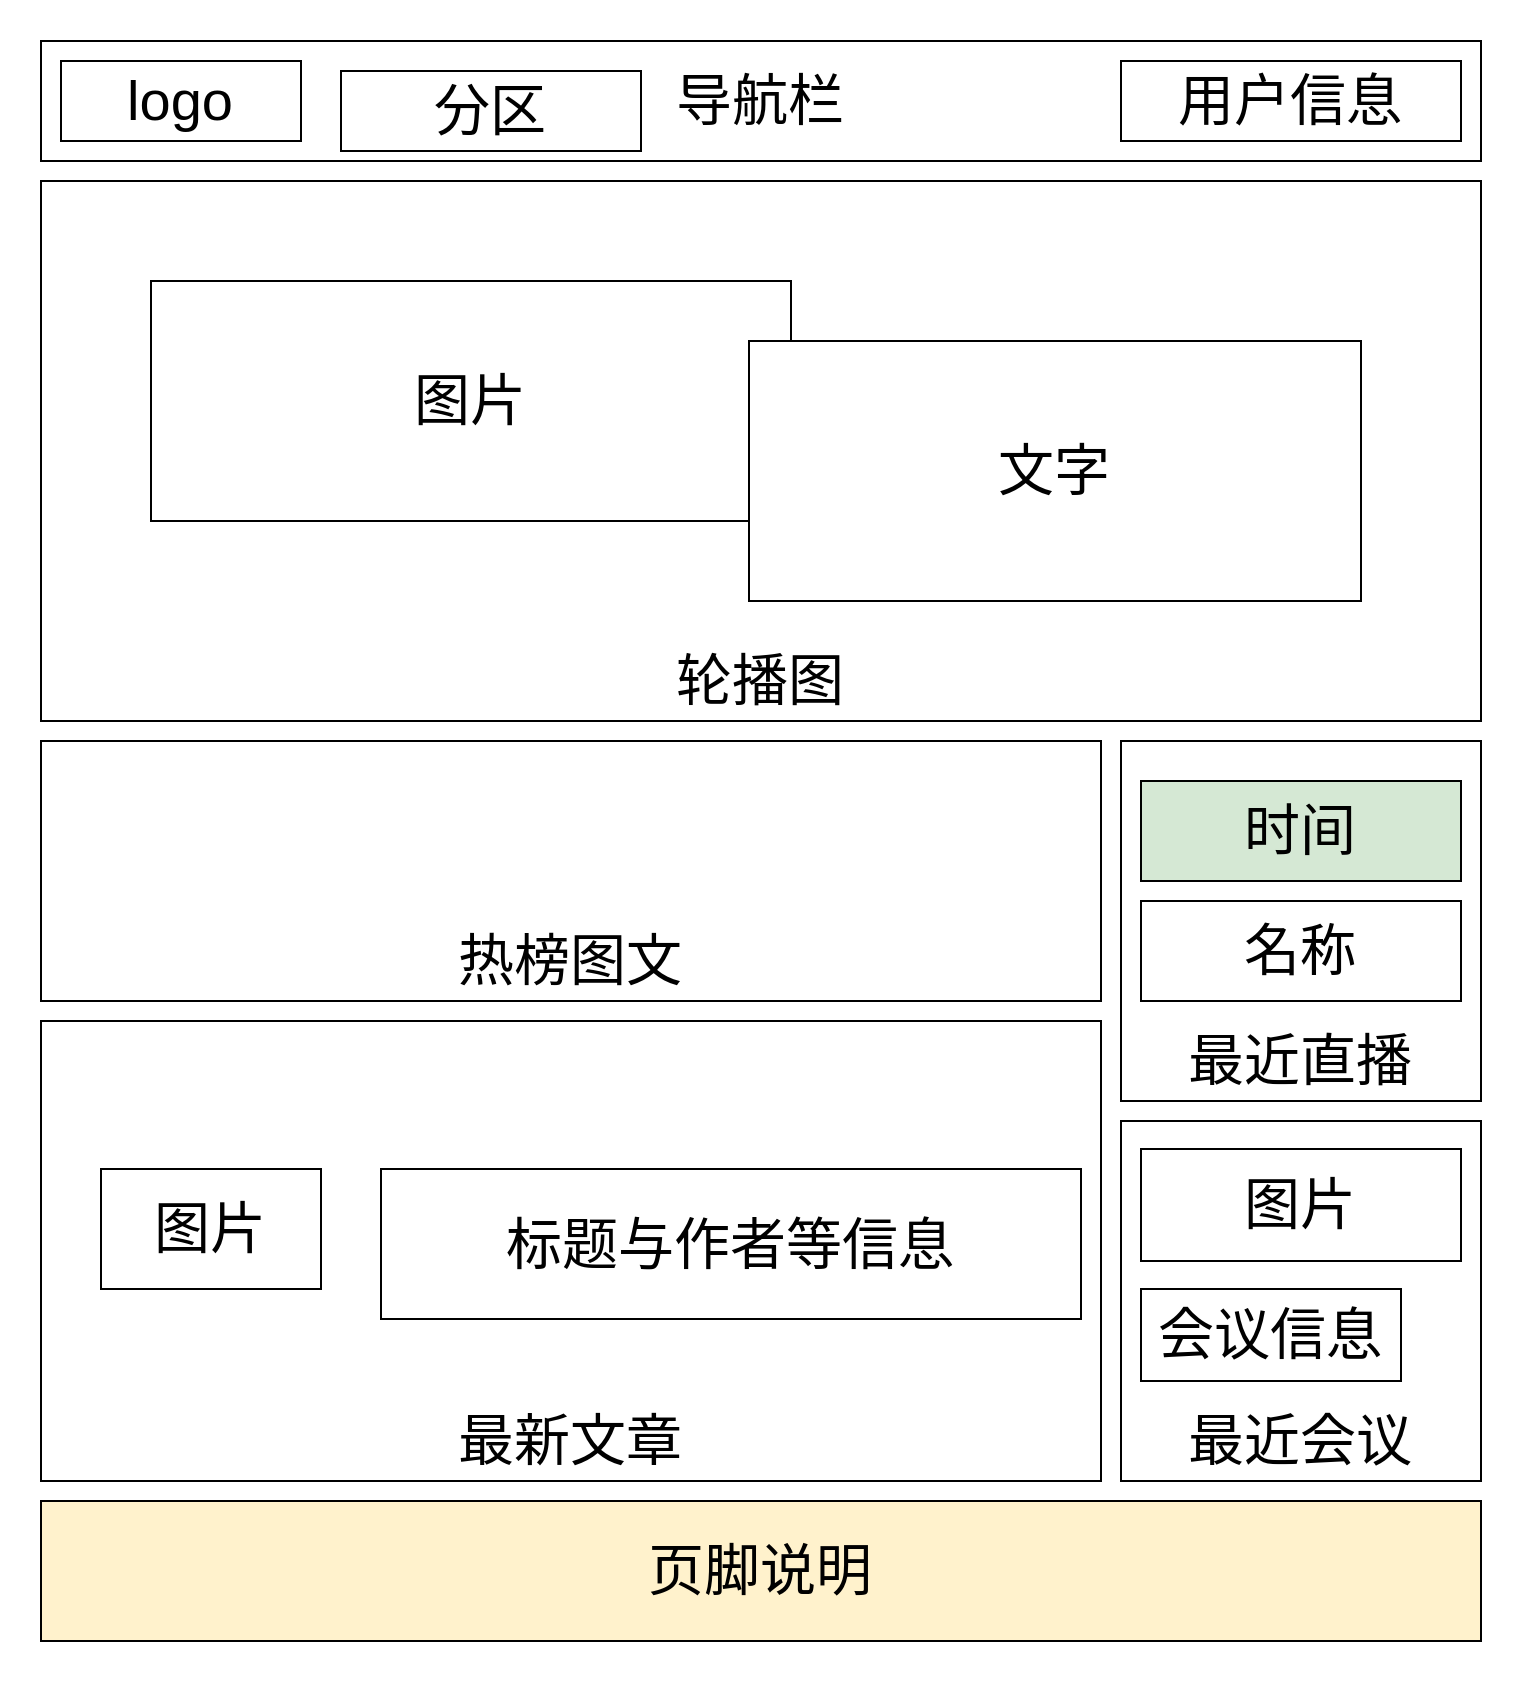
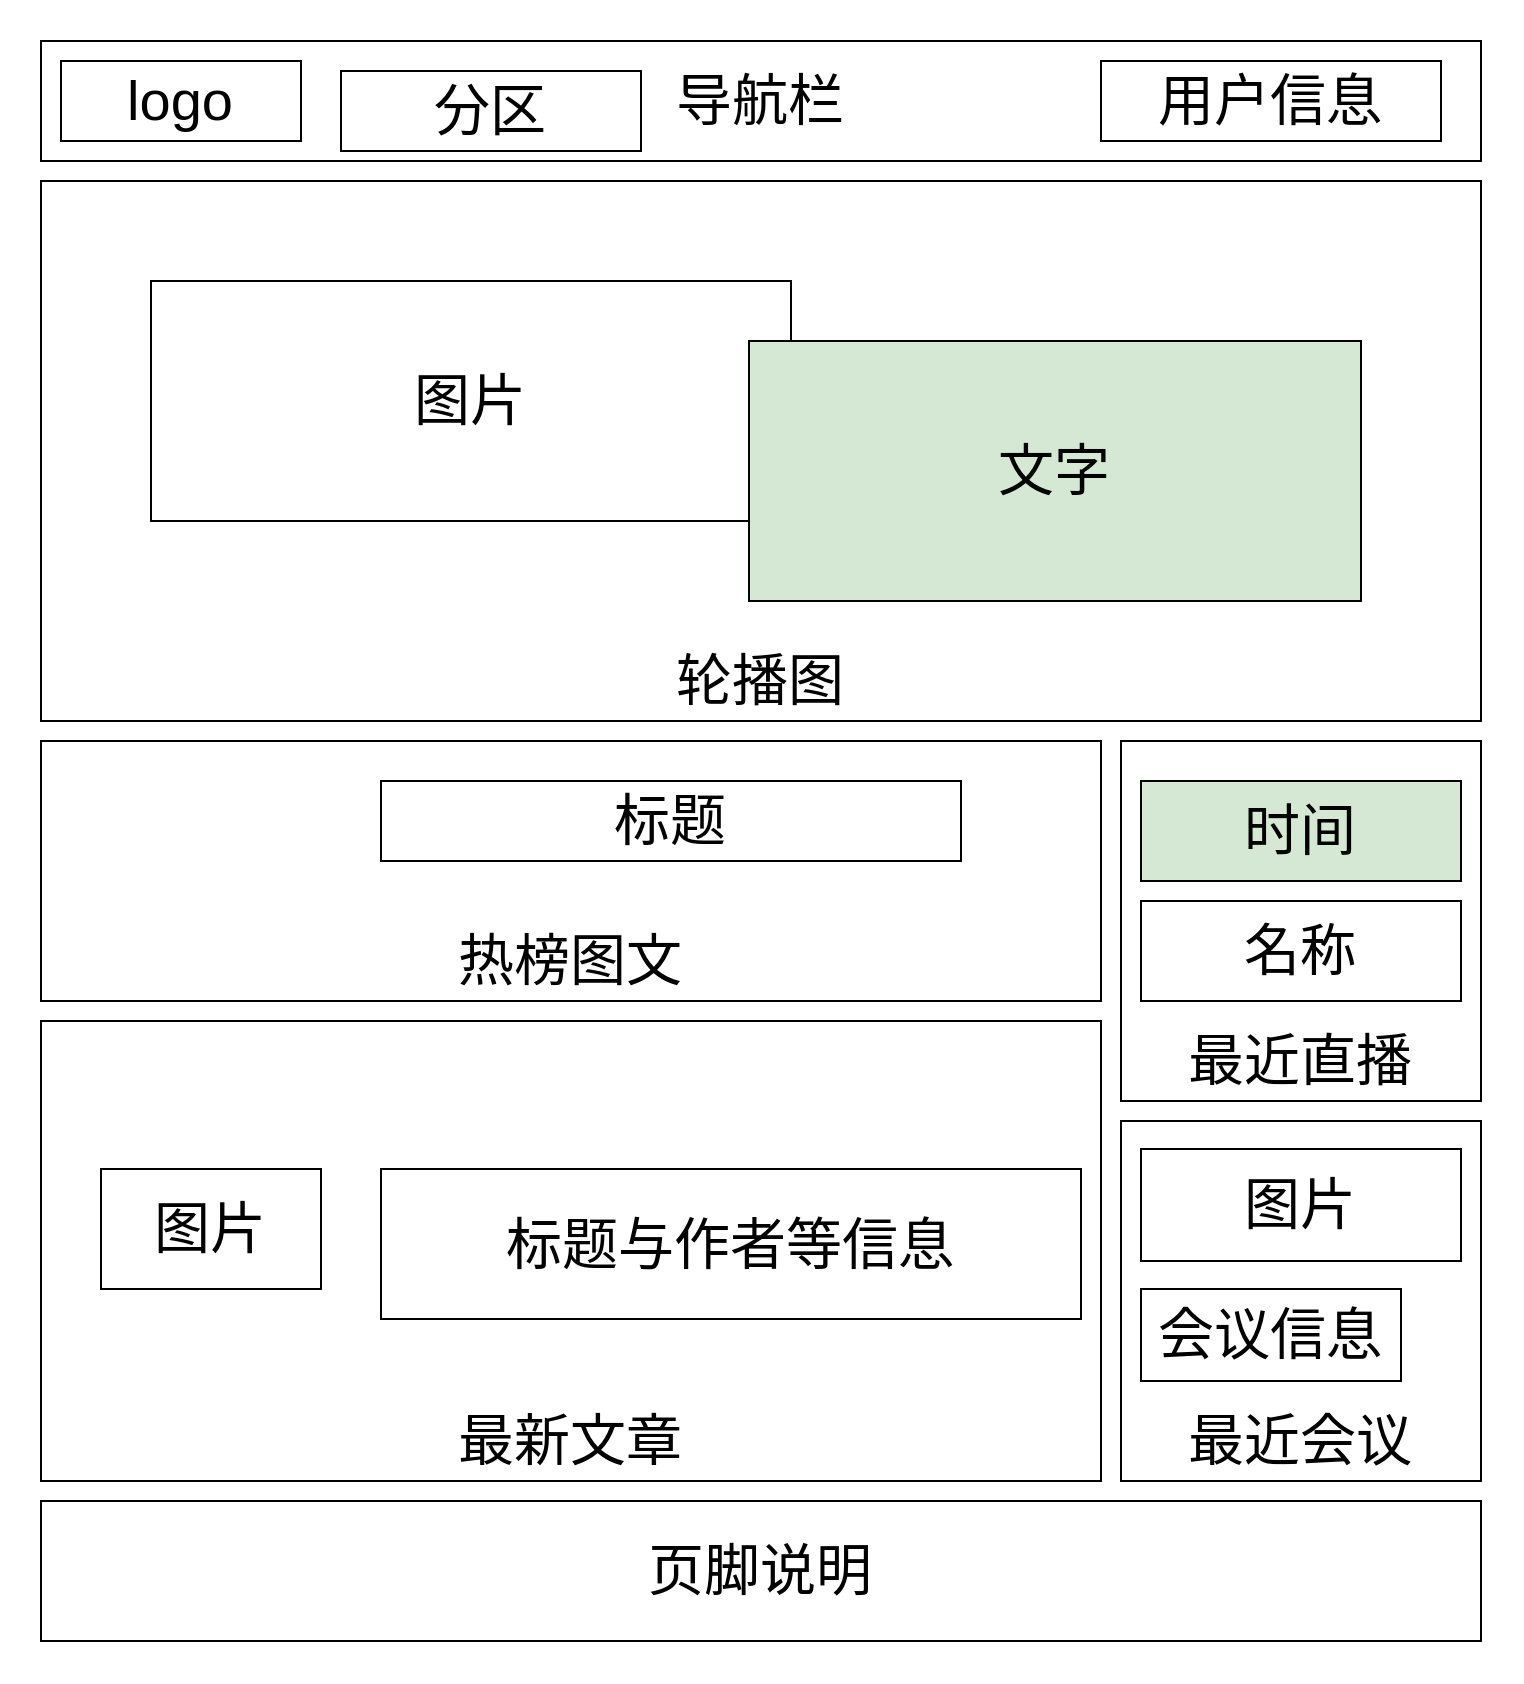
(1291, 101) -> (1271, 101)
(1055, 471) -> (1055, 471)
none -> (671, 821)
(761, 1571) -> (761, 1571)
